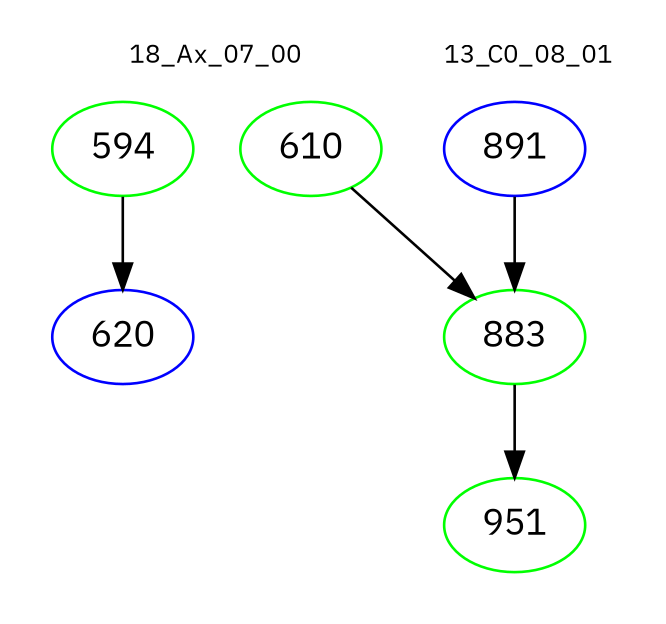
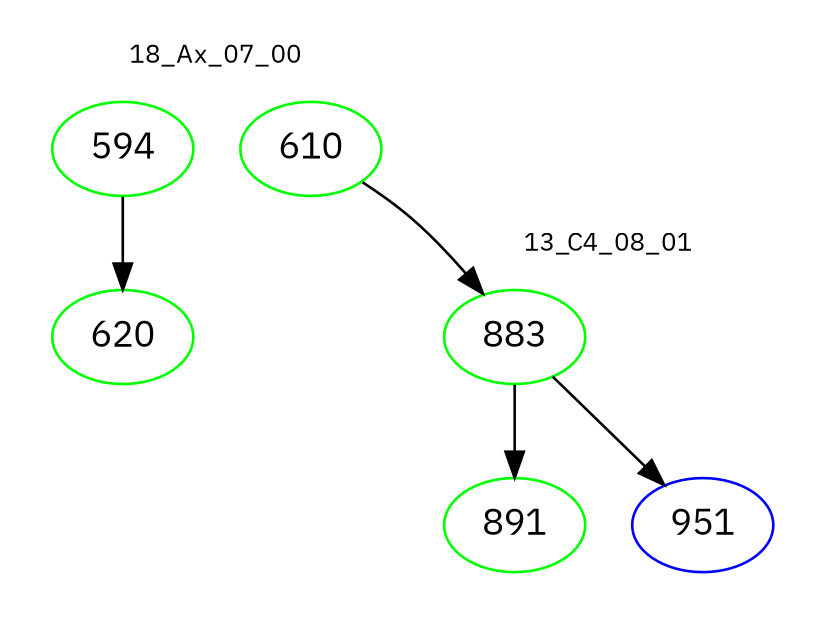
(529, 56) -> (609, 244)
(515, 149) -> (515, 525)
(515, 230) -> (515, 418)
(123, 337) -> (123, 337)
(515, 525) -> (703, 525)
